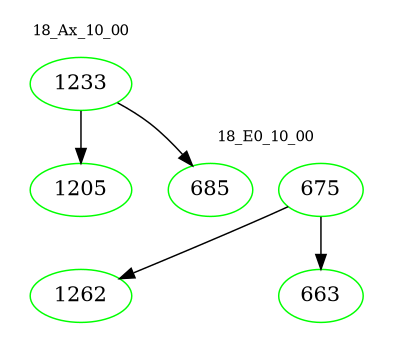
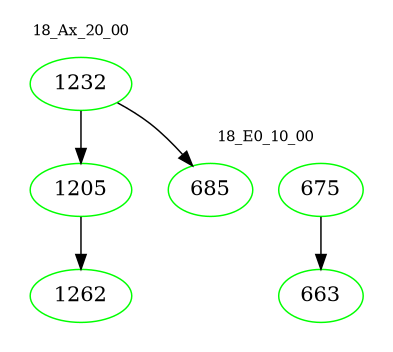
(81, 32) -> (81, 32)
(81, 84) -> (81, 84)
(211, 240) -> (81, 236)
